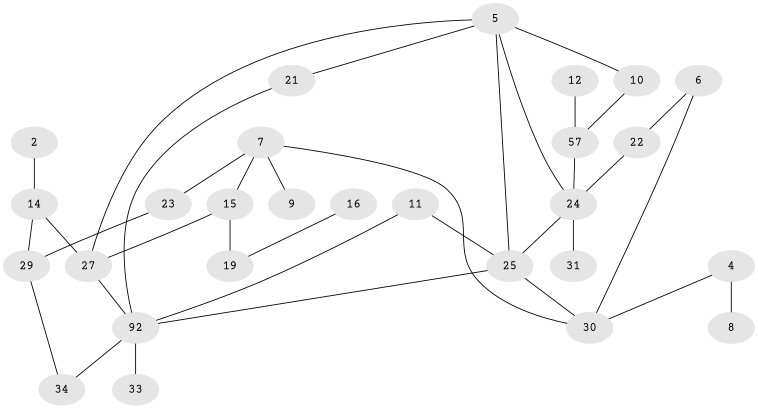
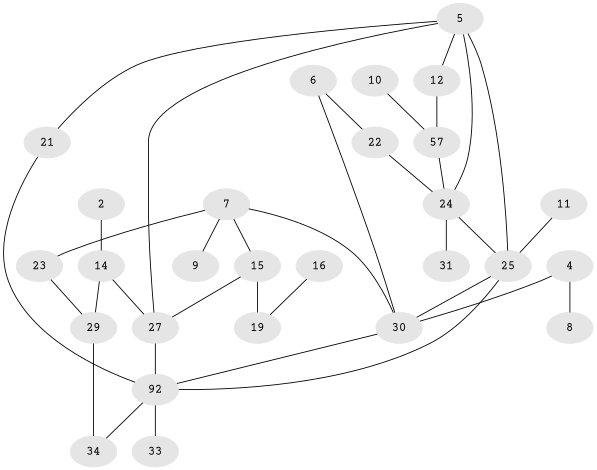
(567, 49) -> (449, 50)
(280, 273) -> (277, 359)
